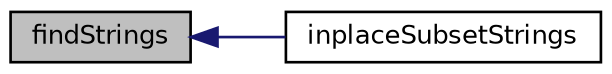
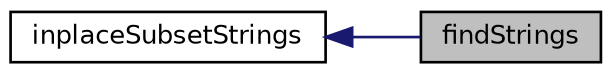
(252, 37) -> (387, 37)
